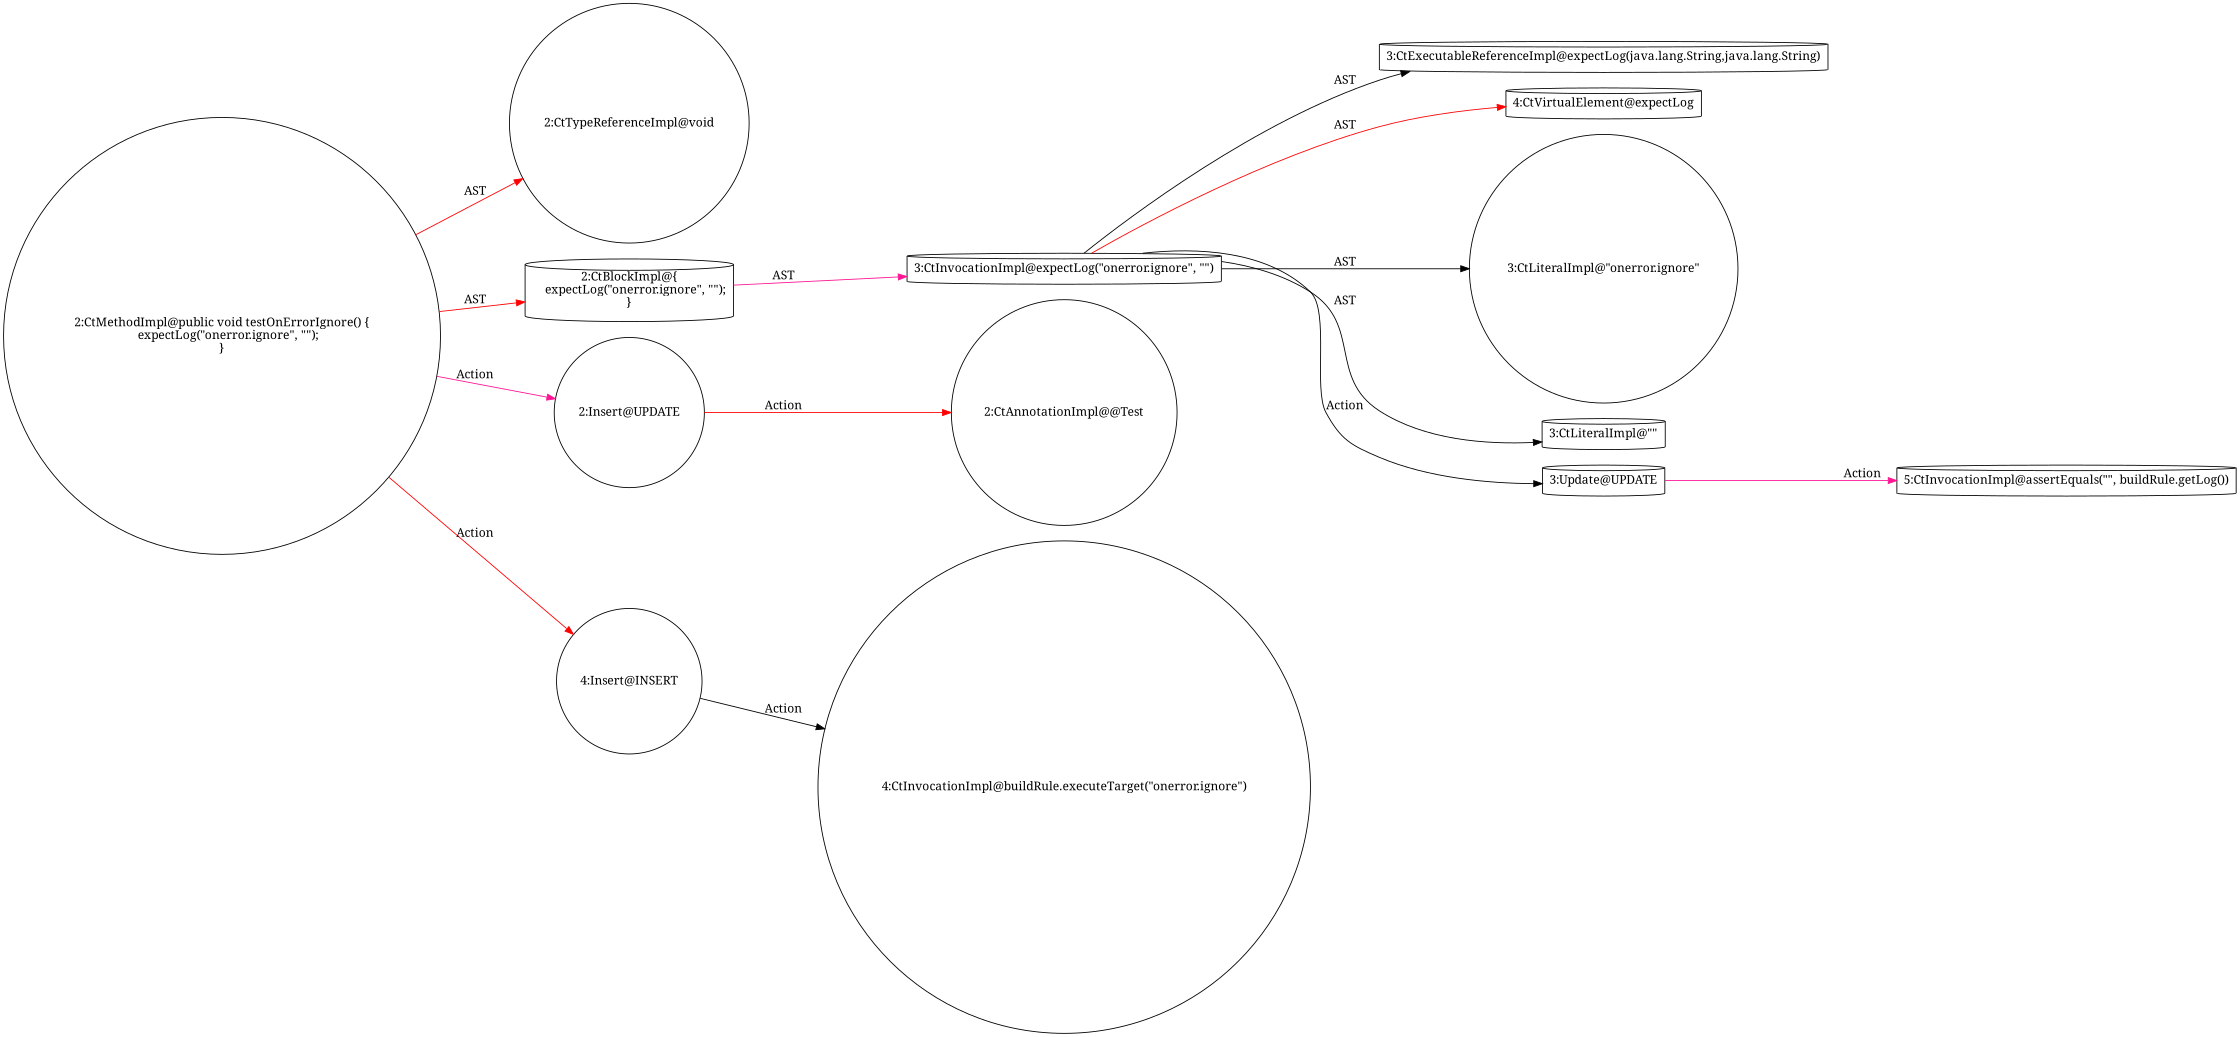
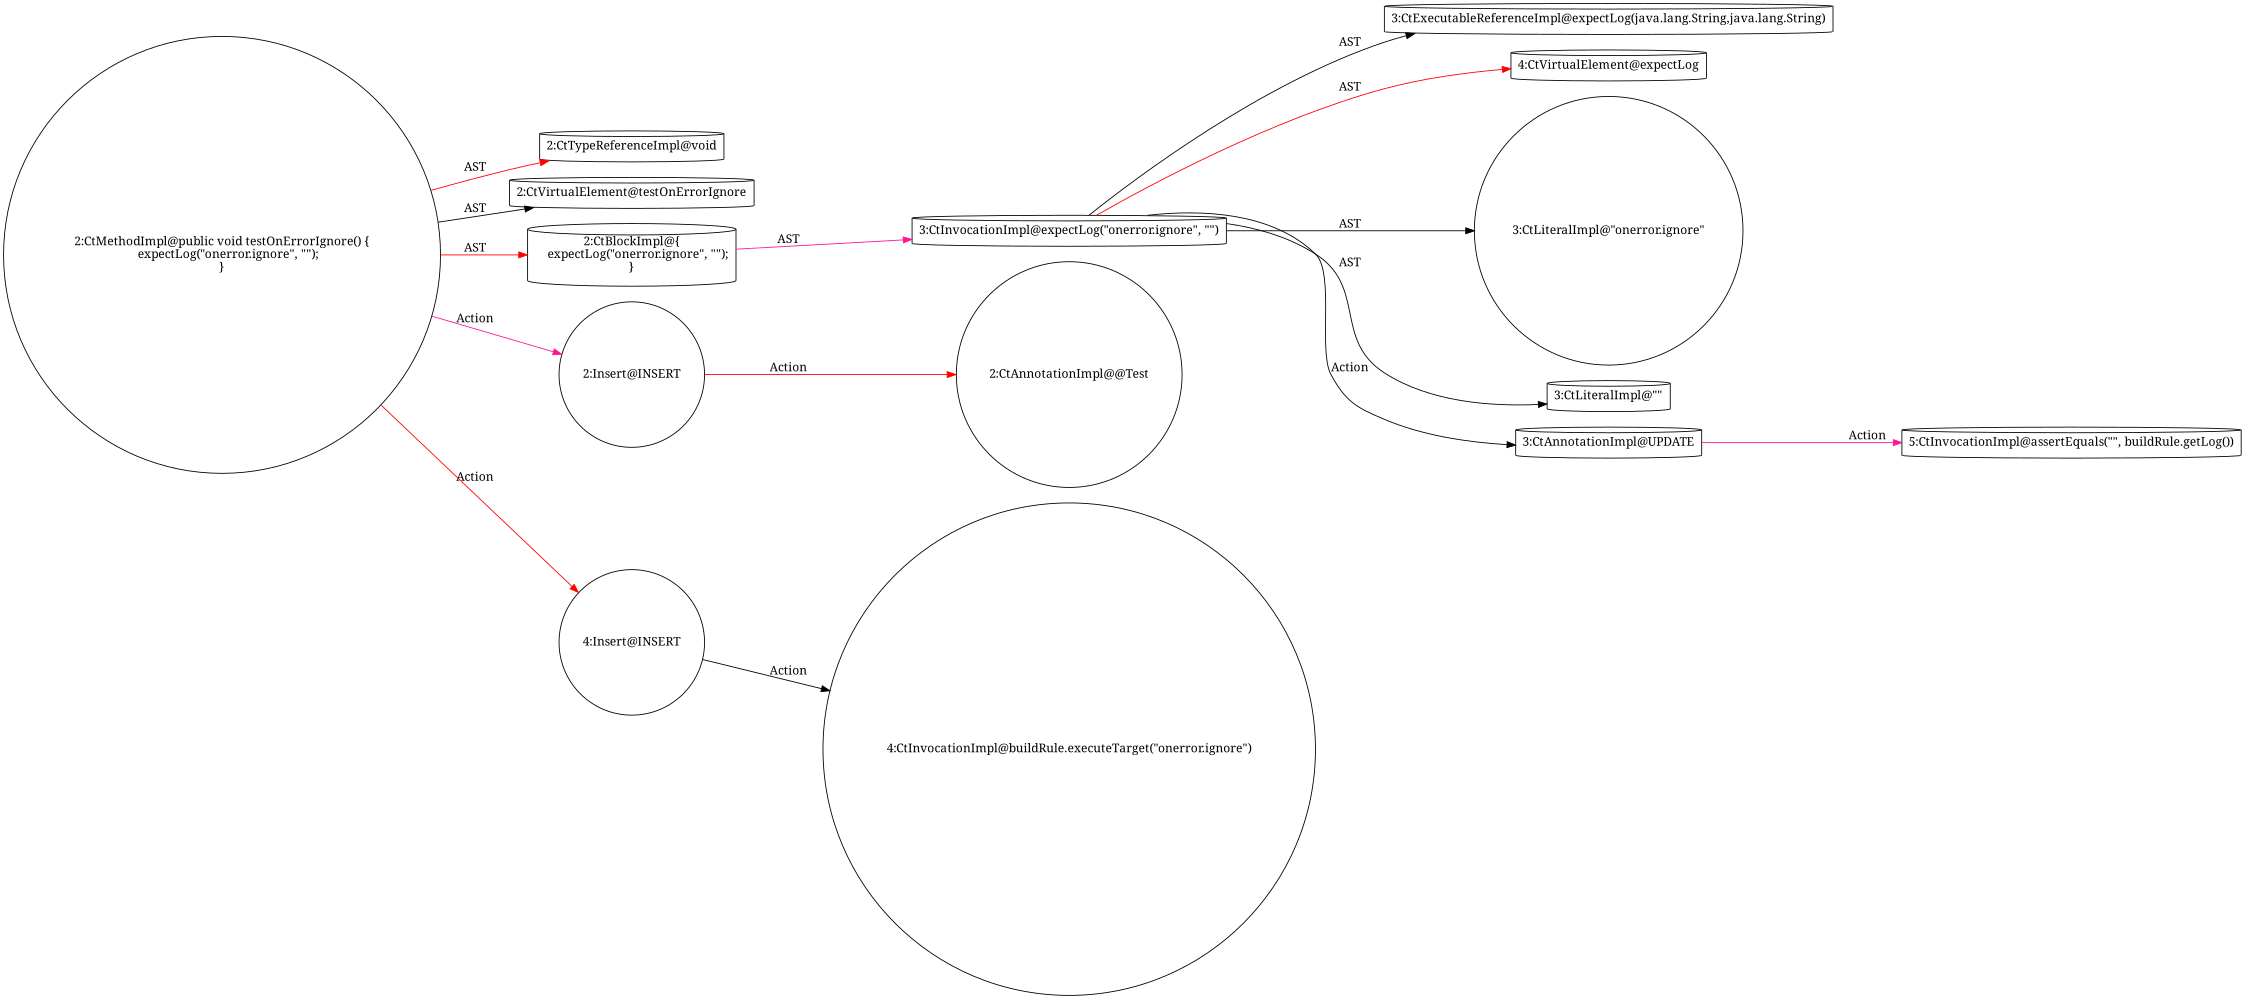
(629, 123) -> (632, 146)
none -> (632, 193)
(629, 413) -> (632, 375)
(1604, 481) -> (1609, 443)
